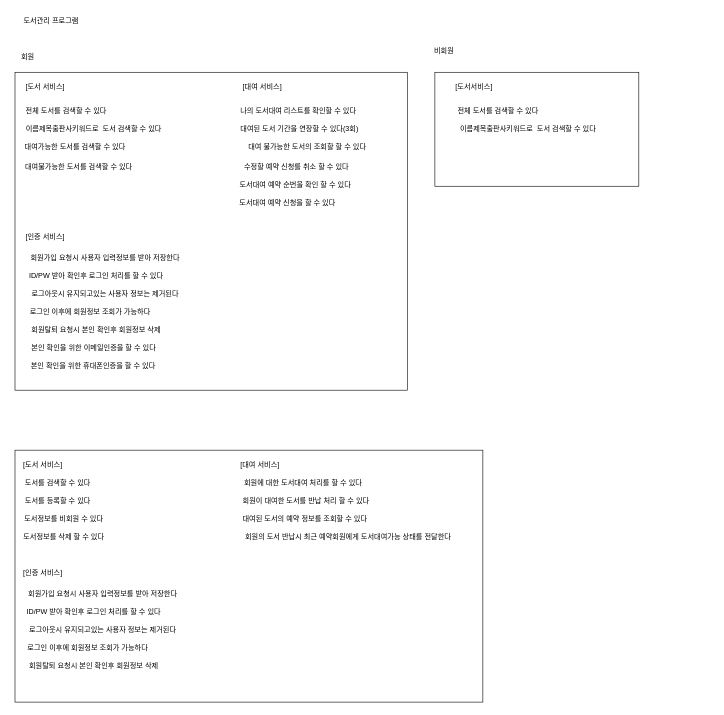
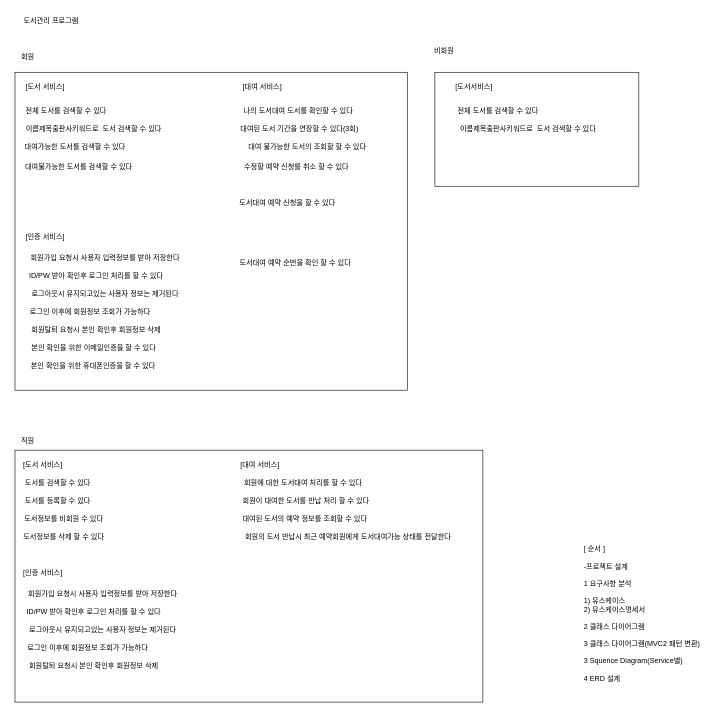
(298, 111) -> (298, 111)
(295, 185) -> (295, 263)
none -> (27, 441)
none -> (642, 618)
